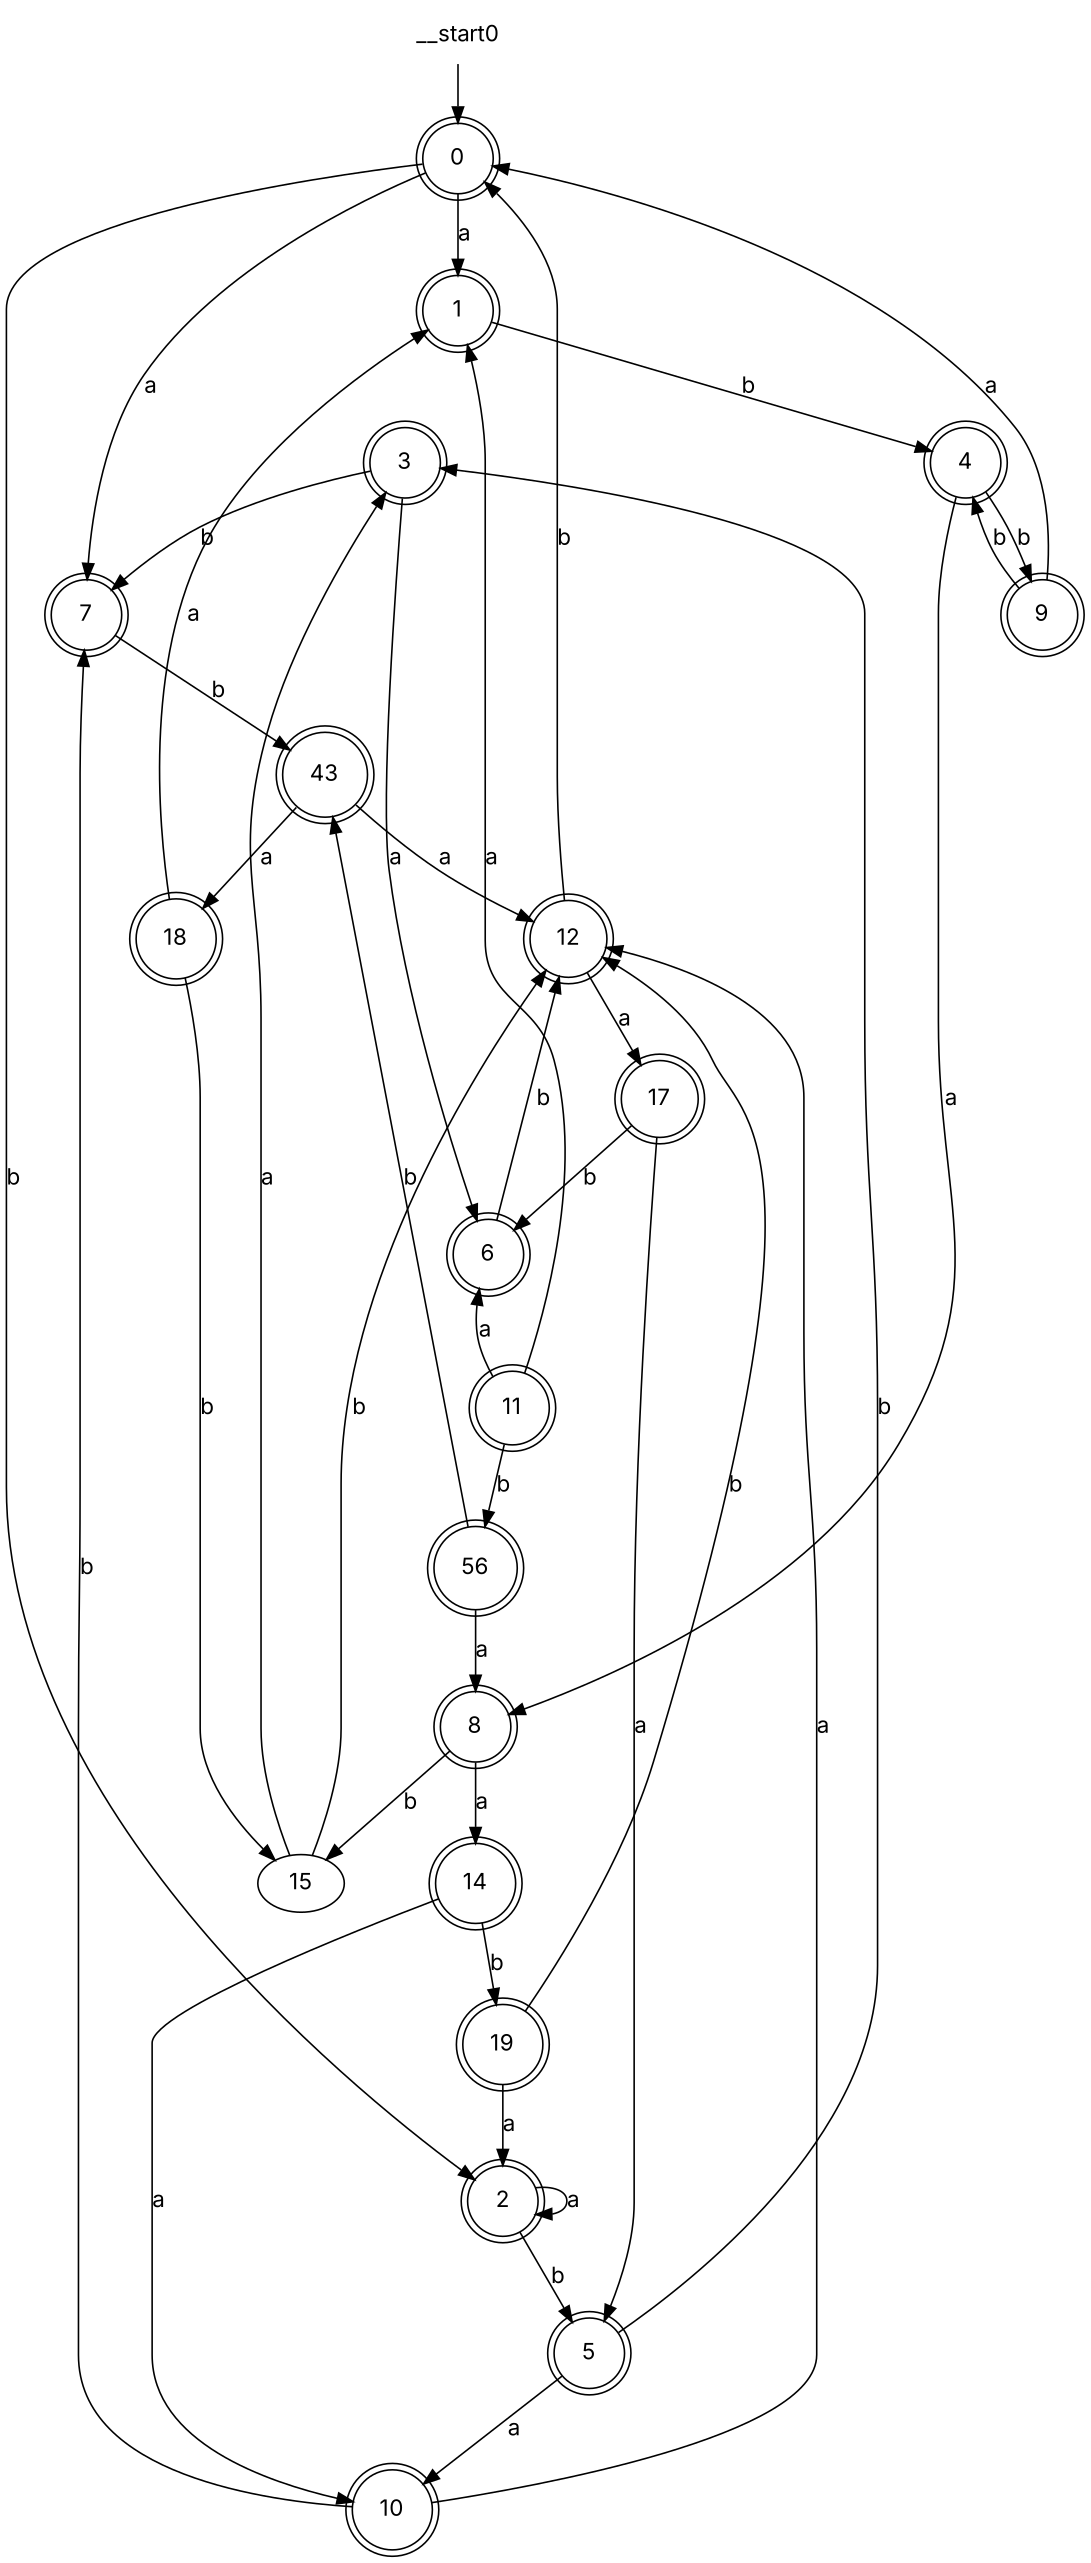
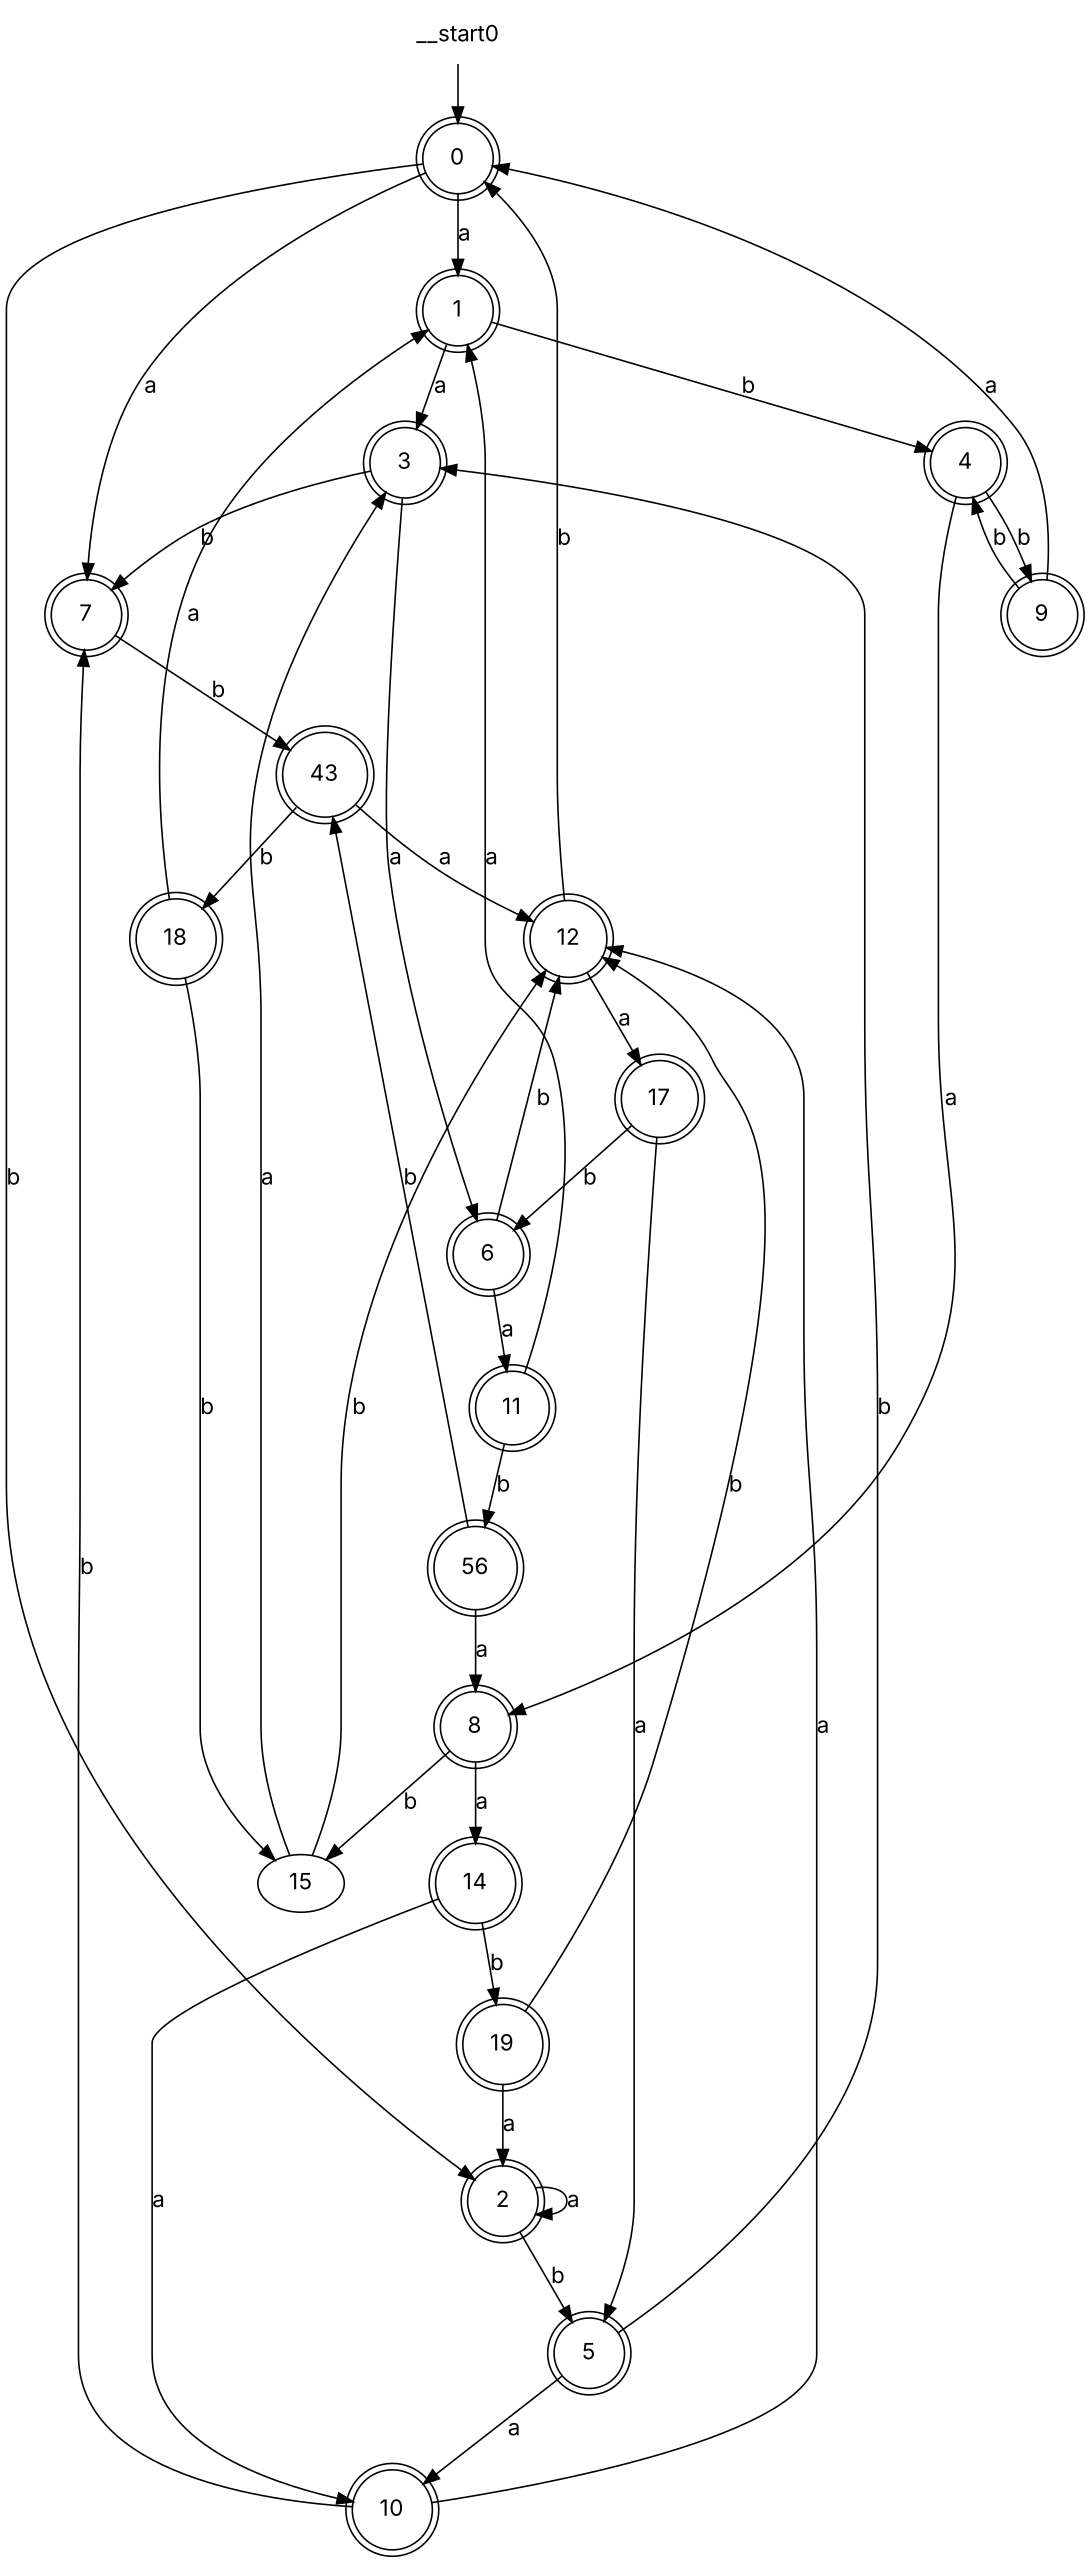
none -> (434, 379)
(267, 858) -> (267, 858)
(479, 1342) -> (499, 1323)
